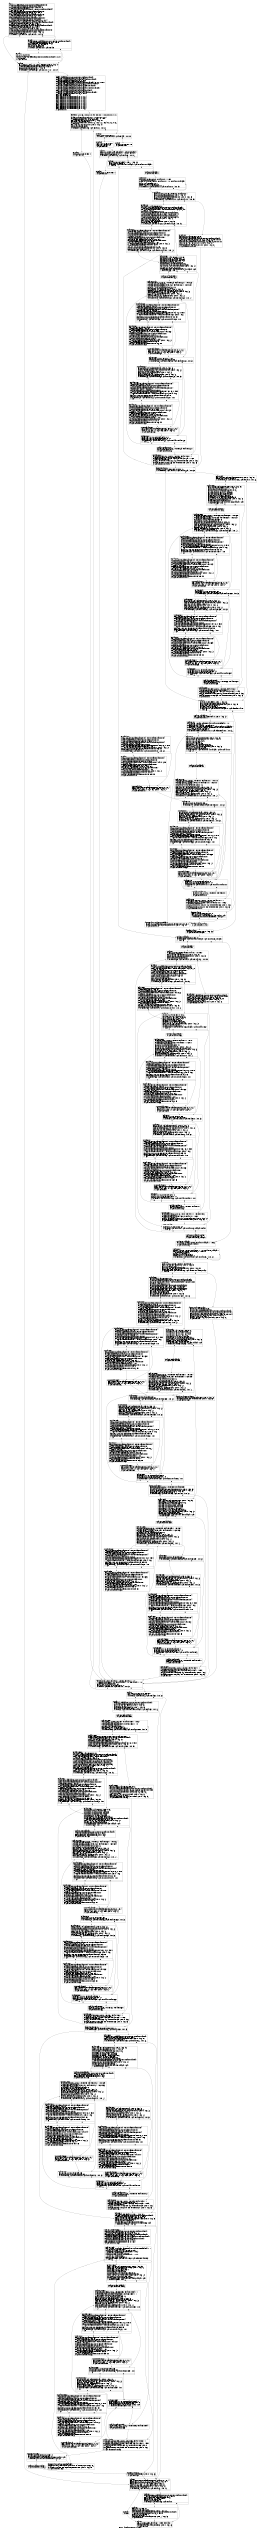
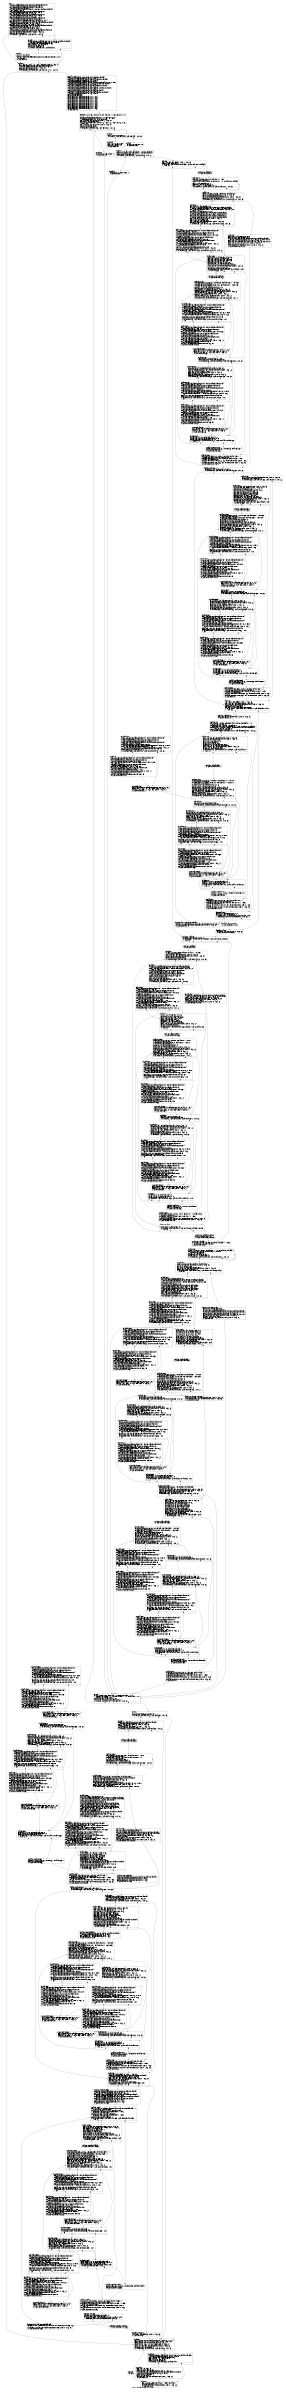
(152, 1181) -> (151, 1181)
(95, 1850) -> none
(67, 2420) -> (34, 2280)
